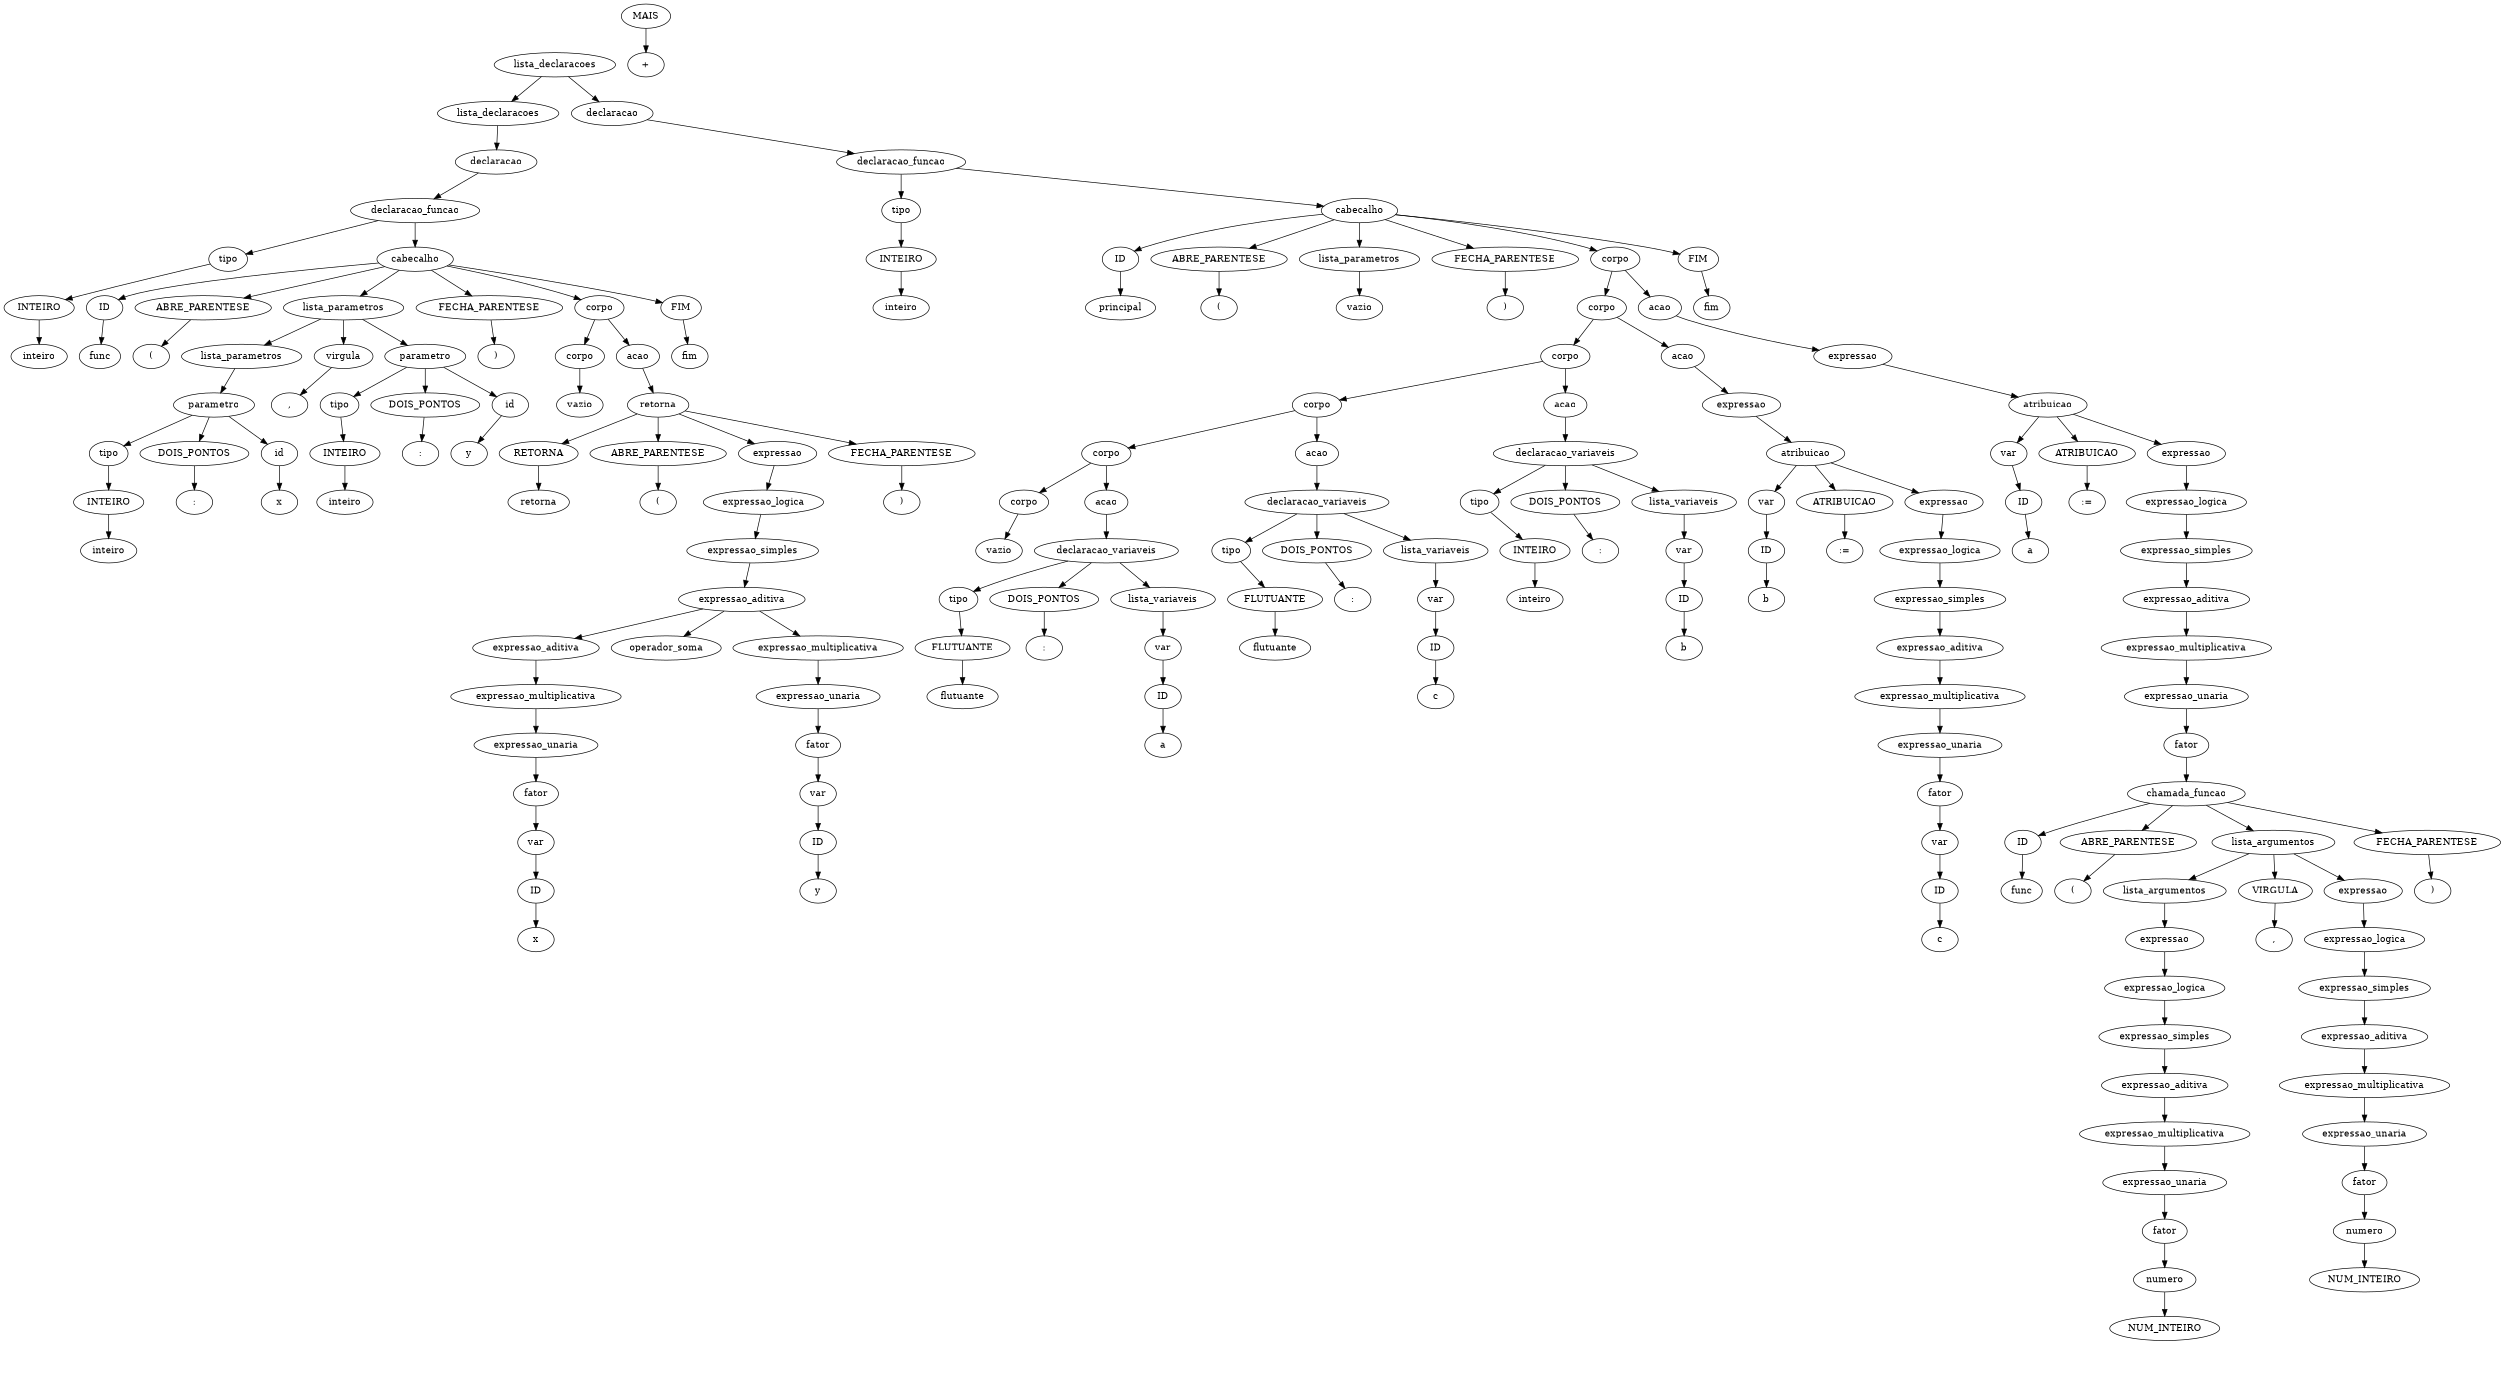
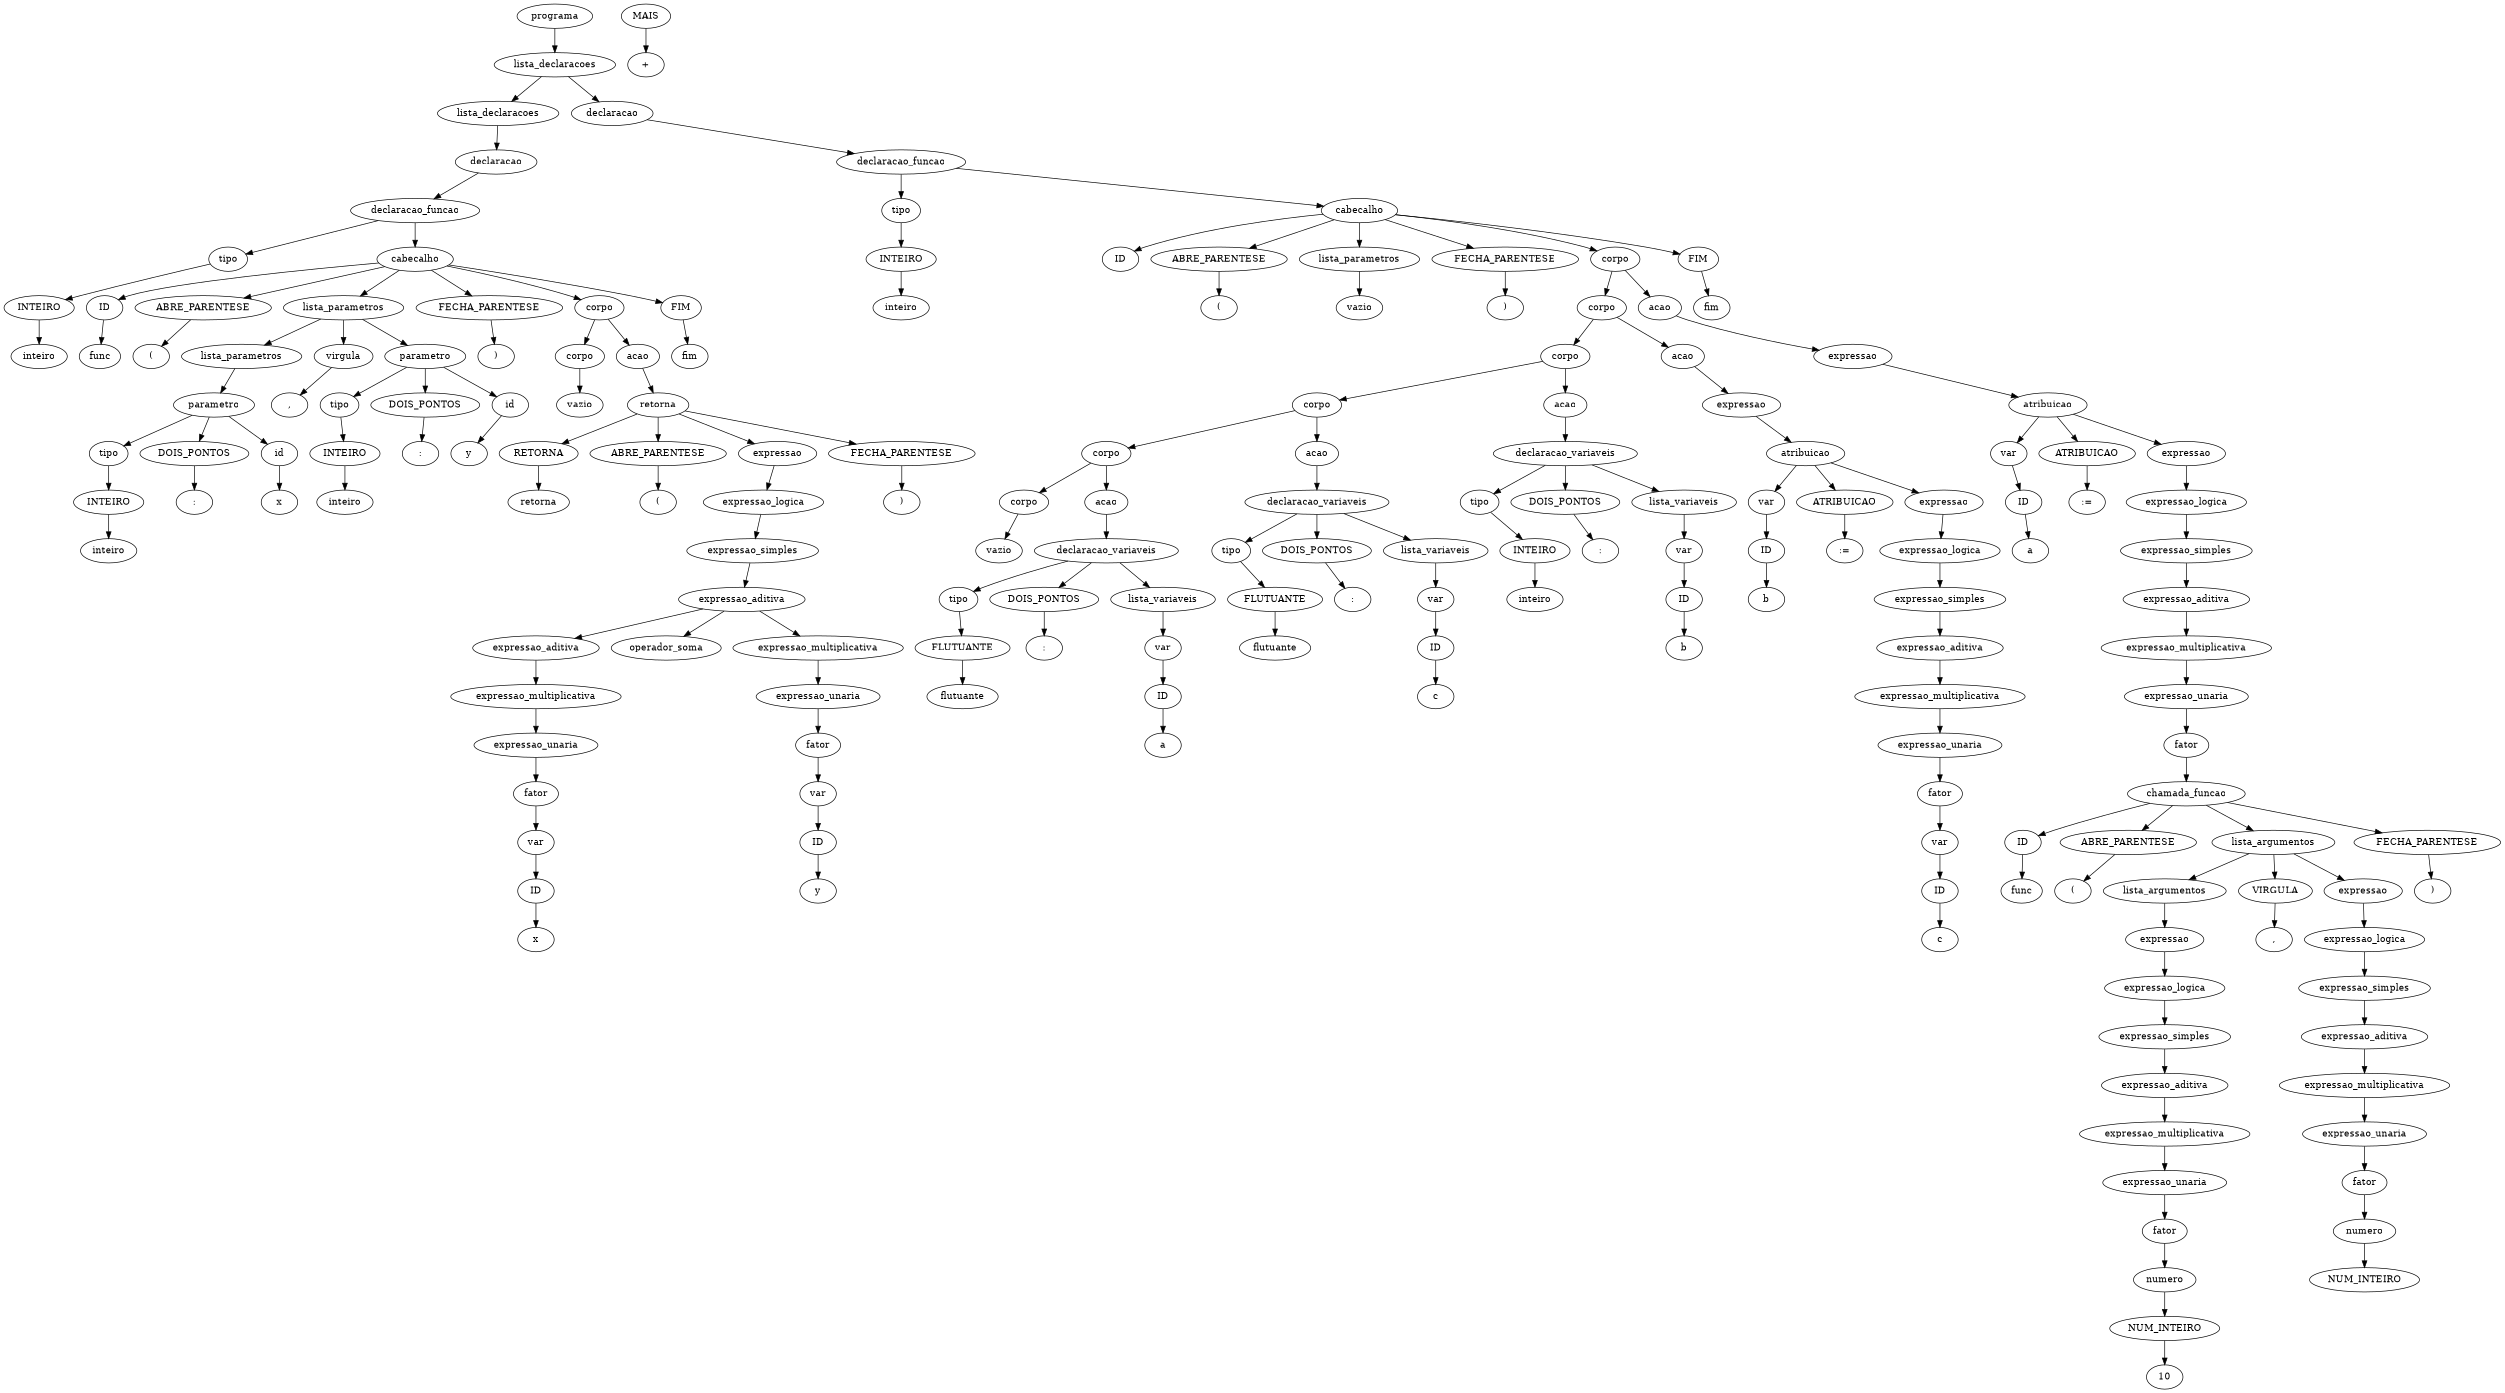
none -> (555, 16)
(1120, 308) -> none
none -> (2165, 1377)
